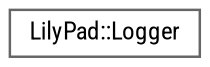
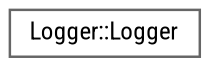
(105, 33) -> (105, 33)
